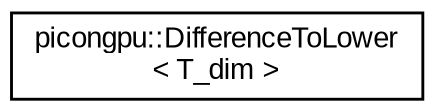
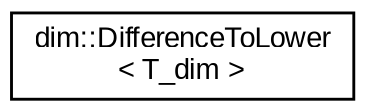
(217, 56) -> (183, 56)
